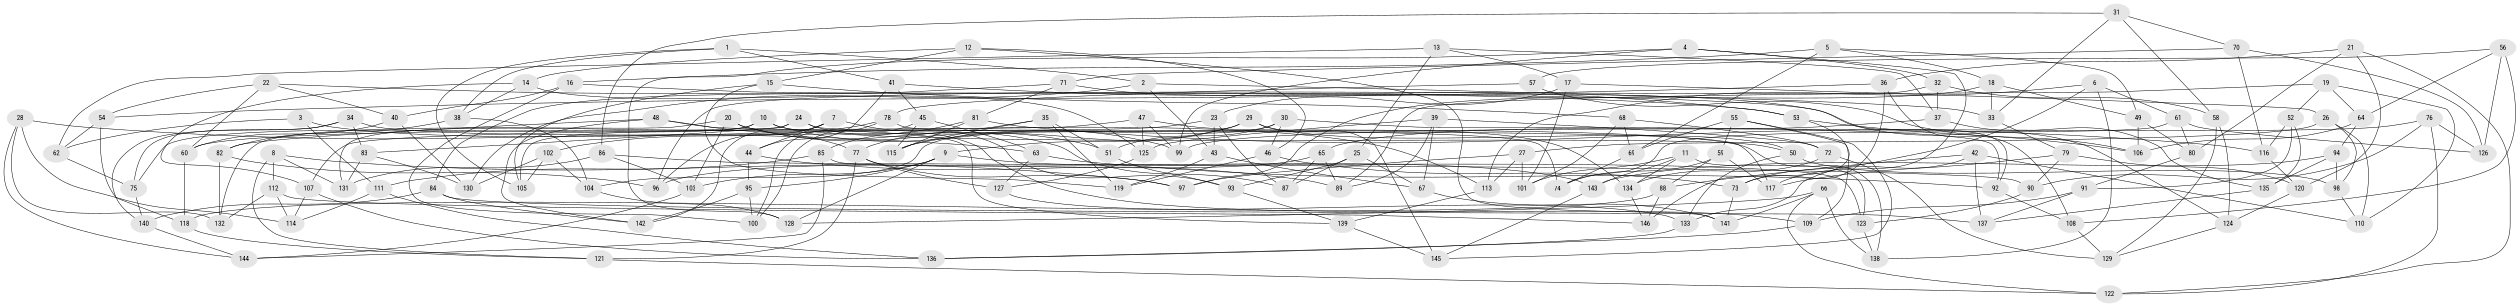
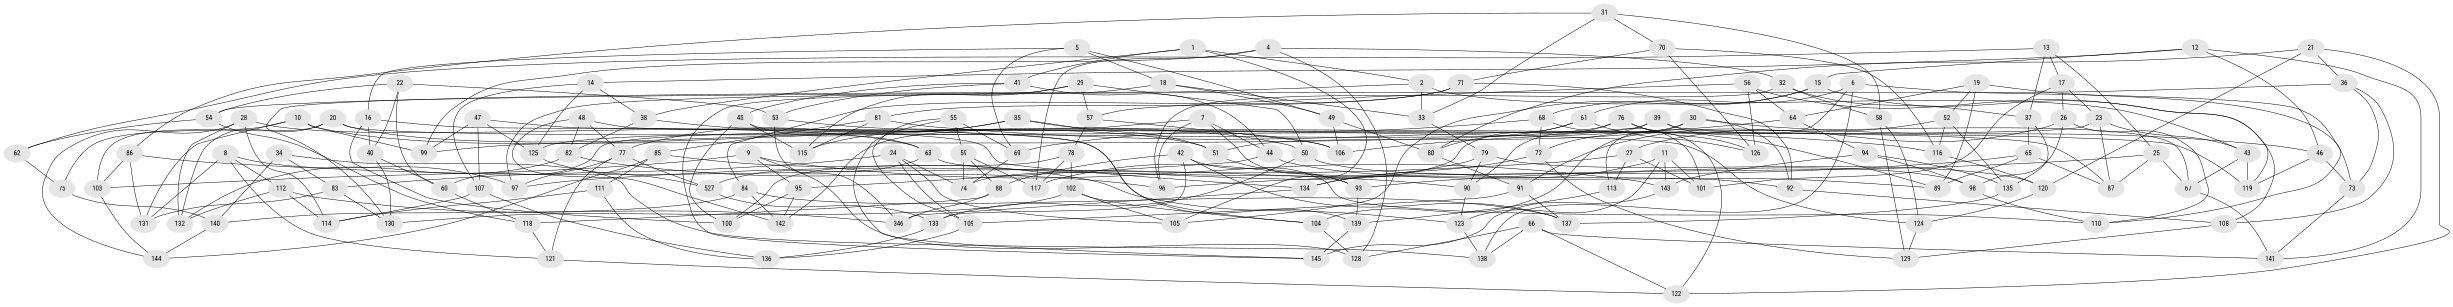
(300, 118) -> none
(224, 130) -> none
(1029, 144) -> (1085, 99)
(999, 189) -> (709, 189)
(1645, 224) -> (899, 224)
